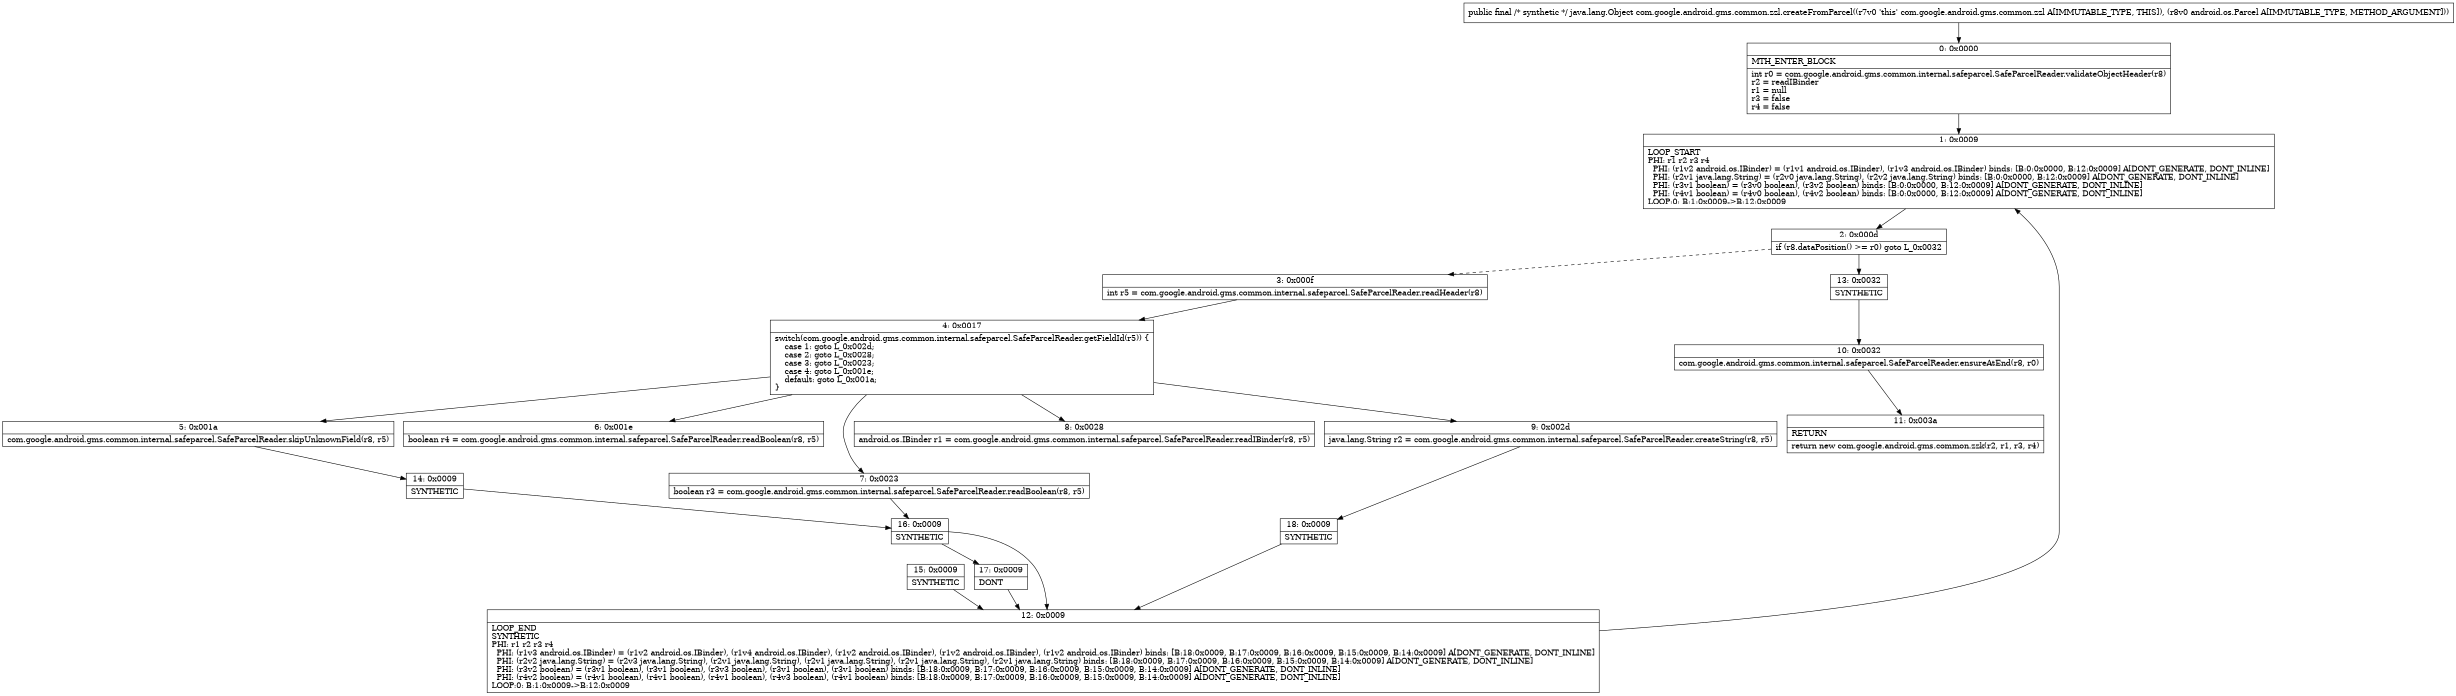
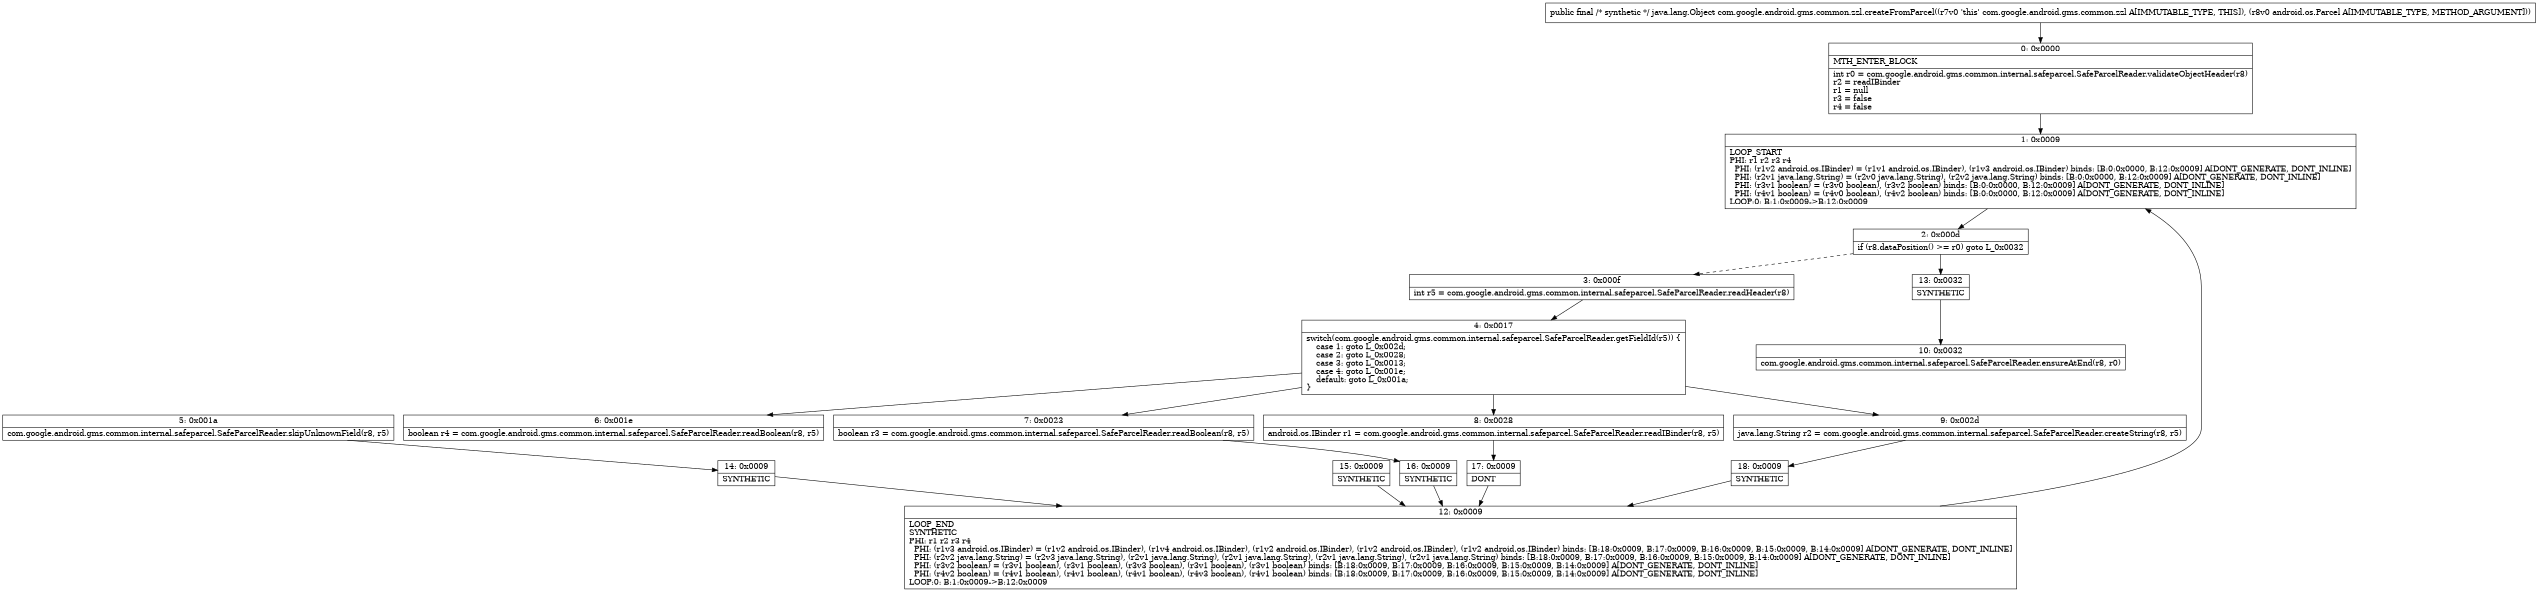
(825, 363) -> (1356, 363)
(548, 399) -> none
(1915, 434) -> none
(675, 508) -> (916, 491)
(958, 553) -> (1494, 448)
